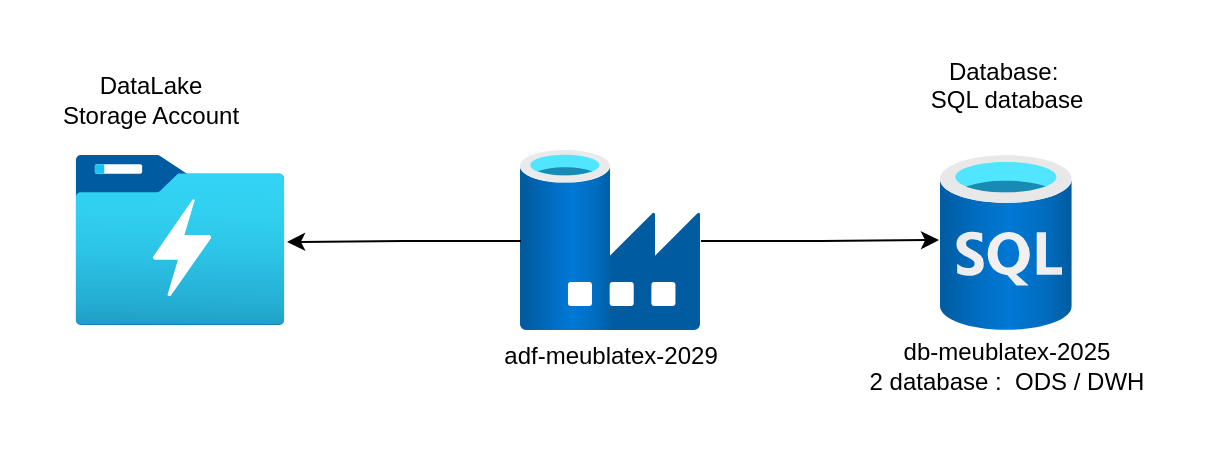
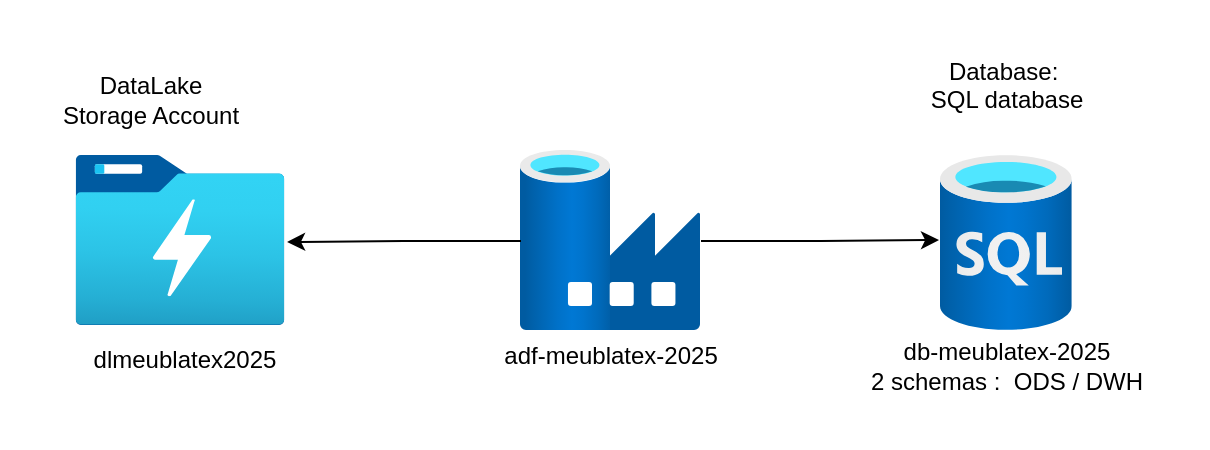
(612, 357) -> (612, 357)
none -> (184, 361)
(1008, 367) -> (1008, 367)
